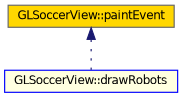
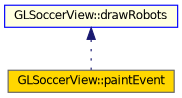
(91, 55) -> (91, 55)
